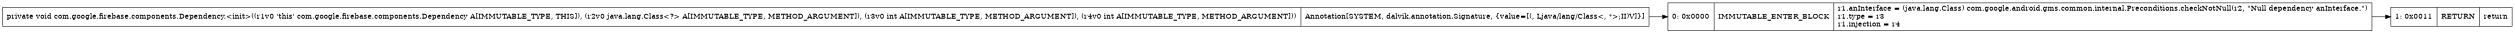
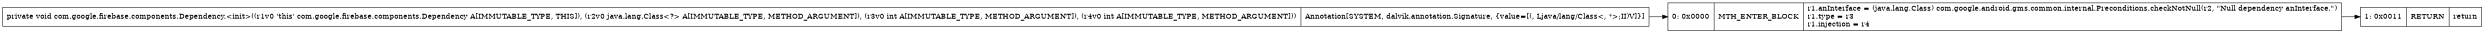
(1774, 17) -> (1759, 17)
